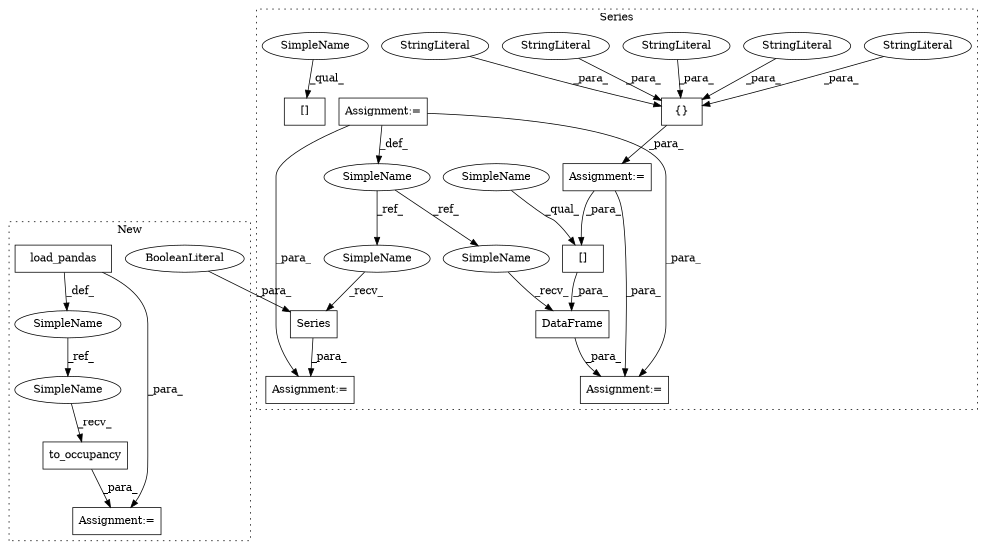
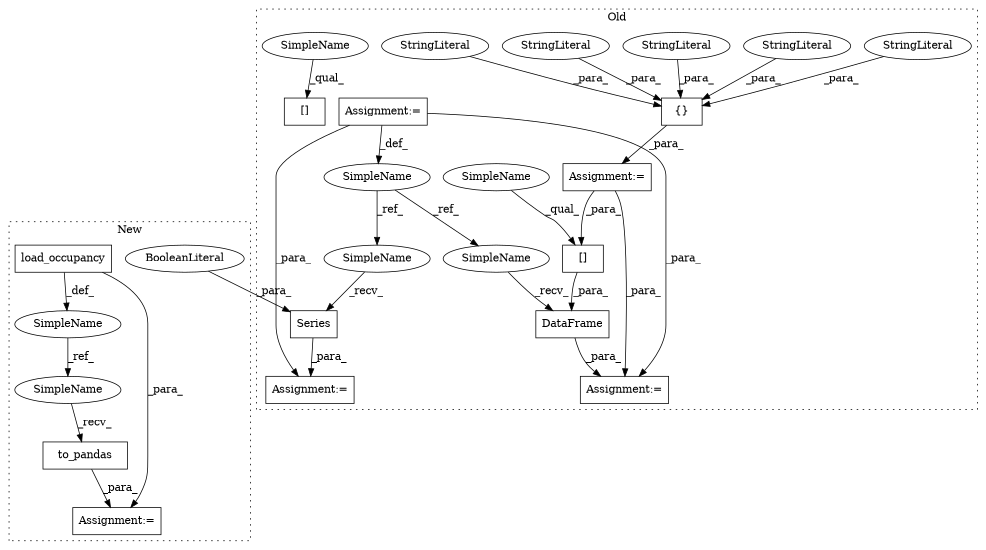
(617, 18) -> (617, 18)
(63, 259) -> (63, 259)
(85, 456) -> (85, 456)
